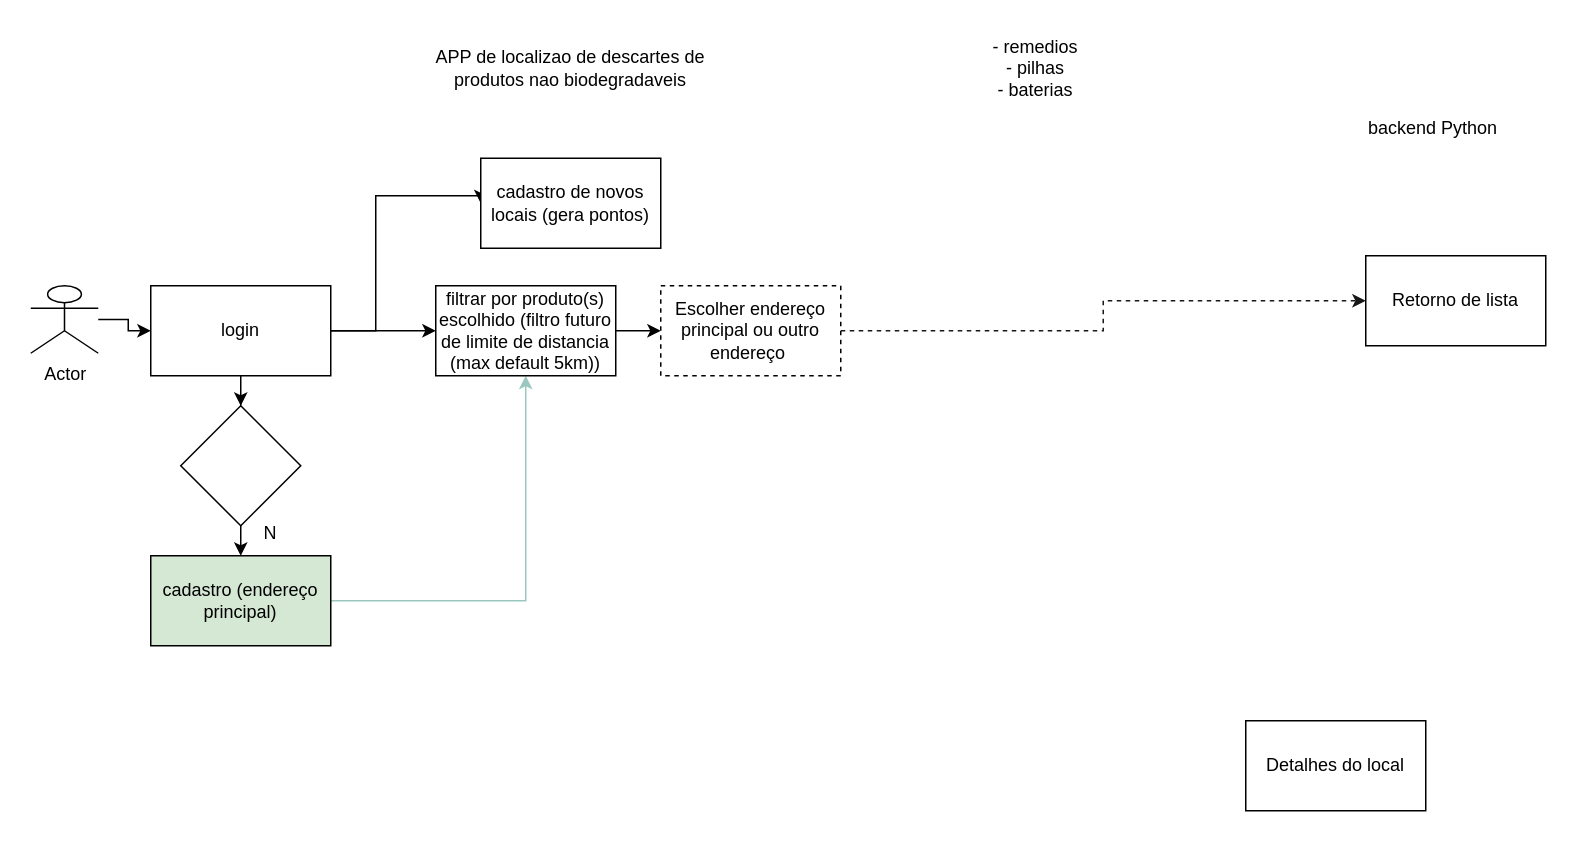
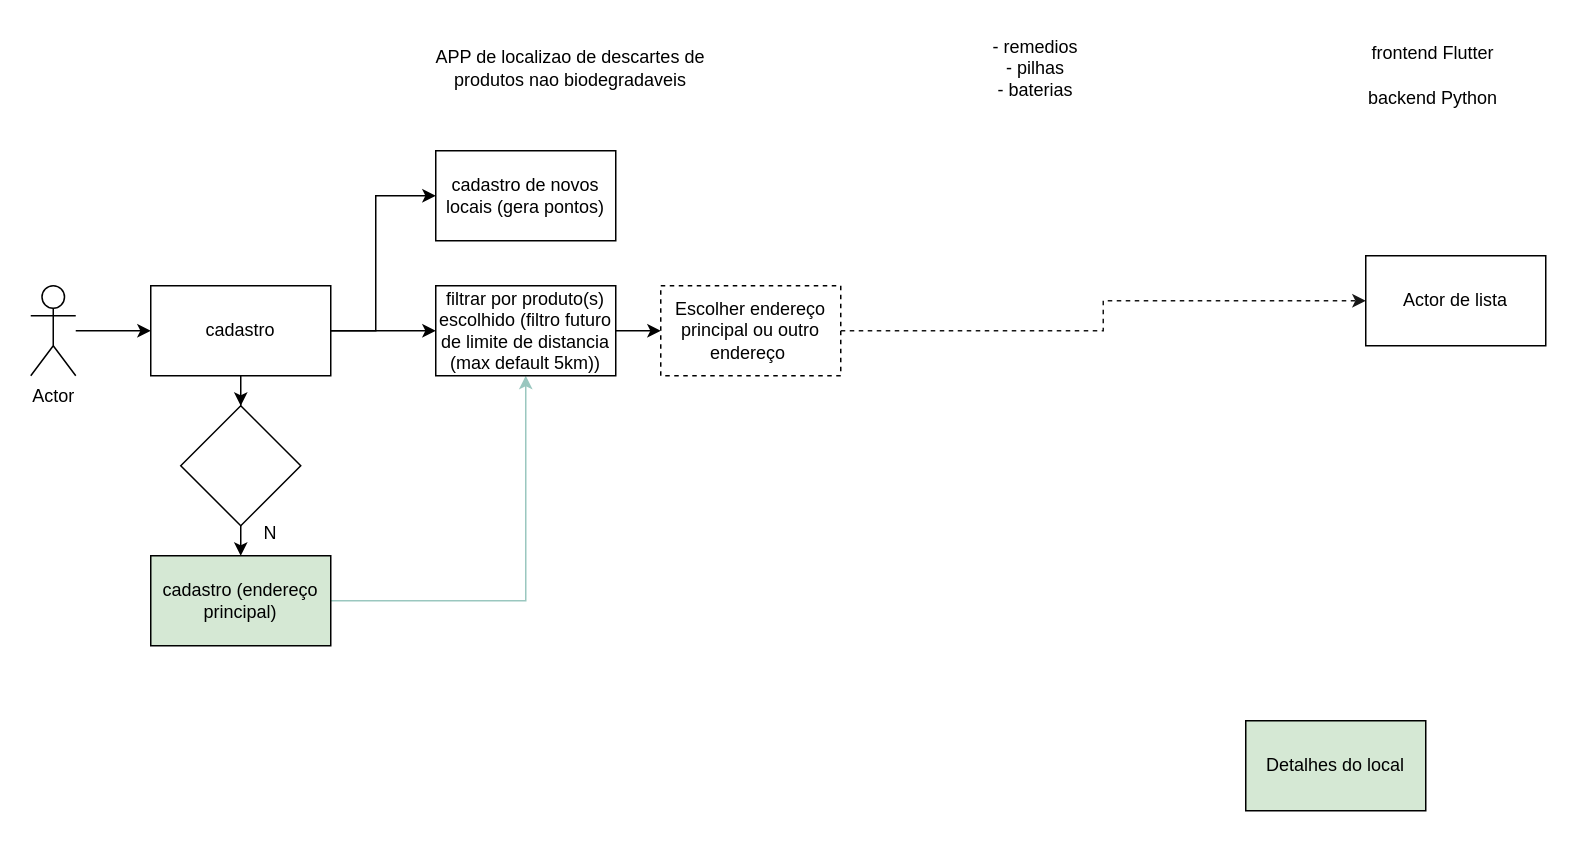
none -> (1433, 53)
(1433, 128) -> (1433, 98)
(571, 203) -> (526, 196)
(1456, 301) -> (1456, 301)
(65, 320) -> (53, 331)
(241, 331) -> (241, 331)
(1336, 766) -> (1336, 766)
